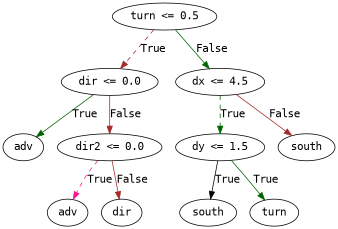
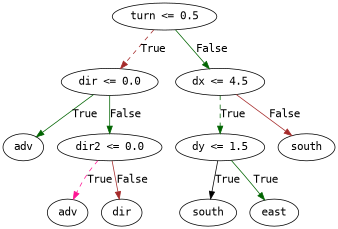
(110, 111) -> (110, 111)
(274, 213) -> (274, 213)
